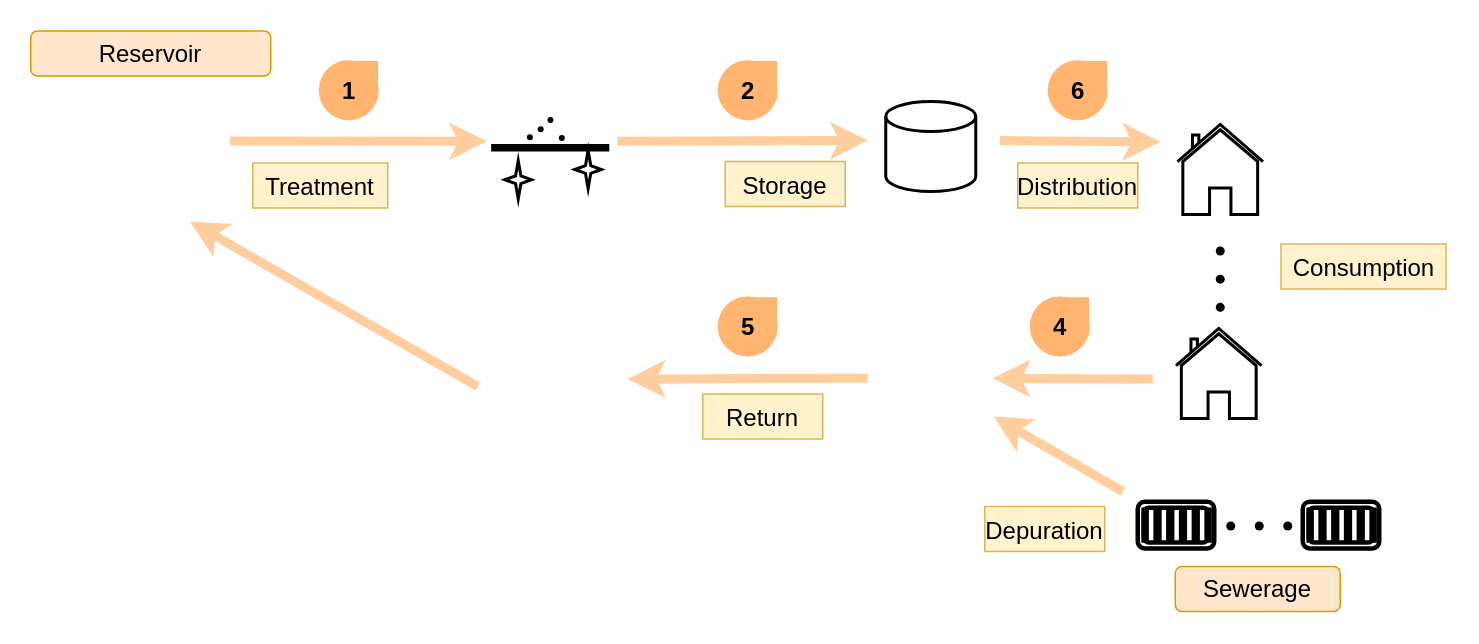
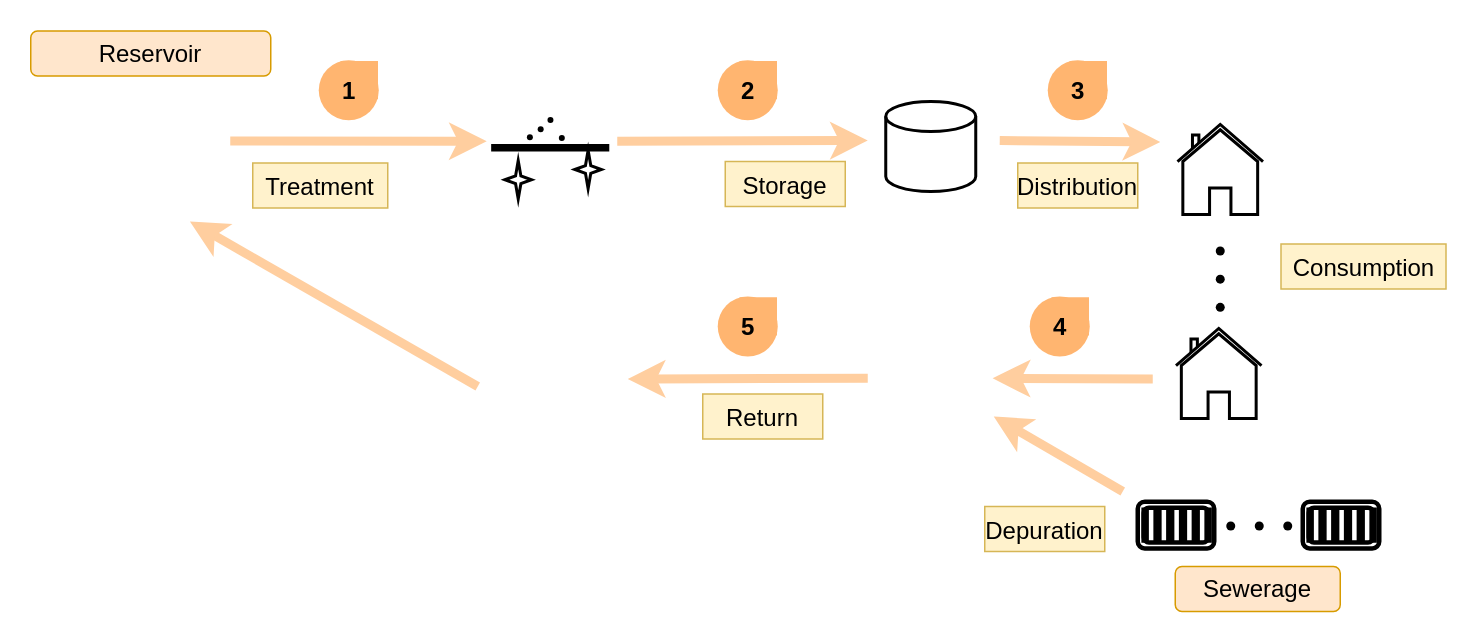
(1079, 91) -> (1079, 91)
